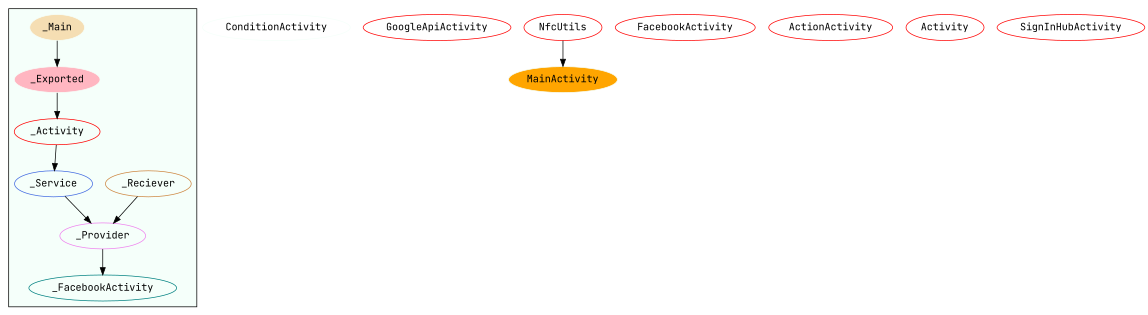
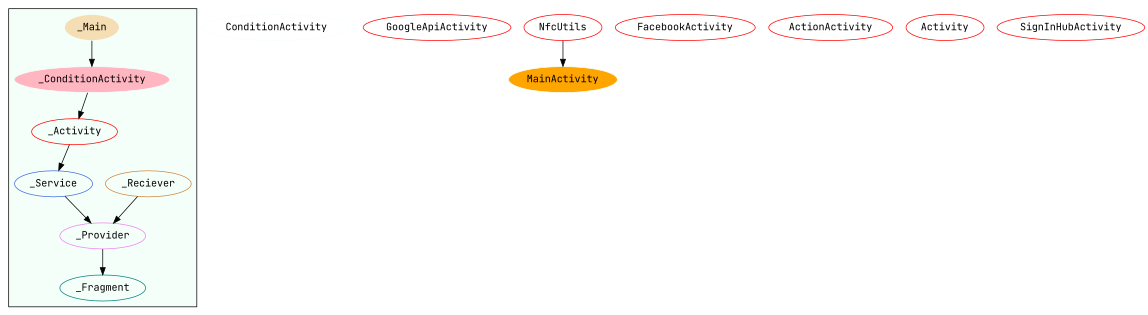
(57, 80) -> (92, 80)
(103, 288) -> (103, 288)
